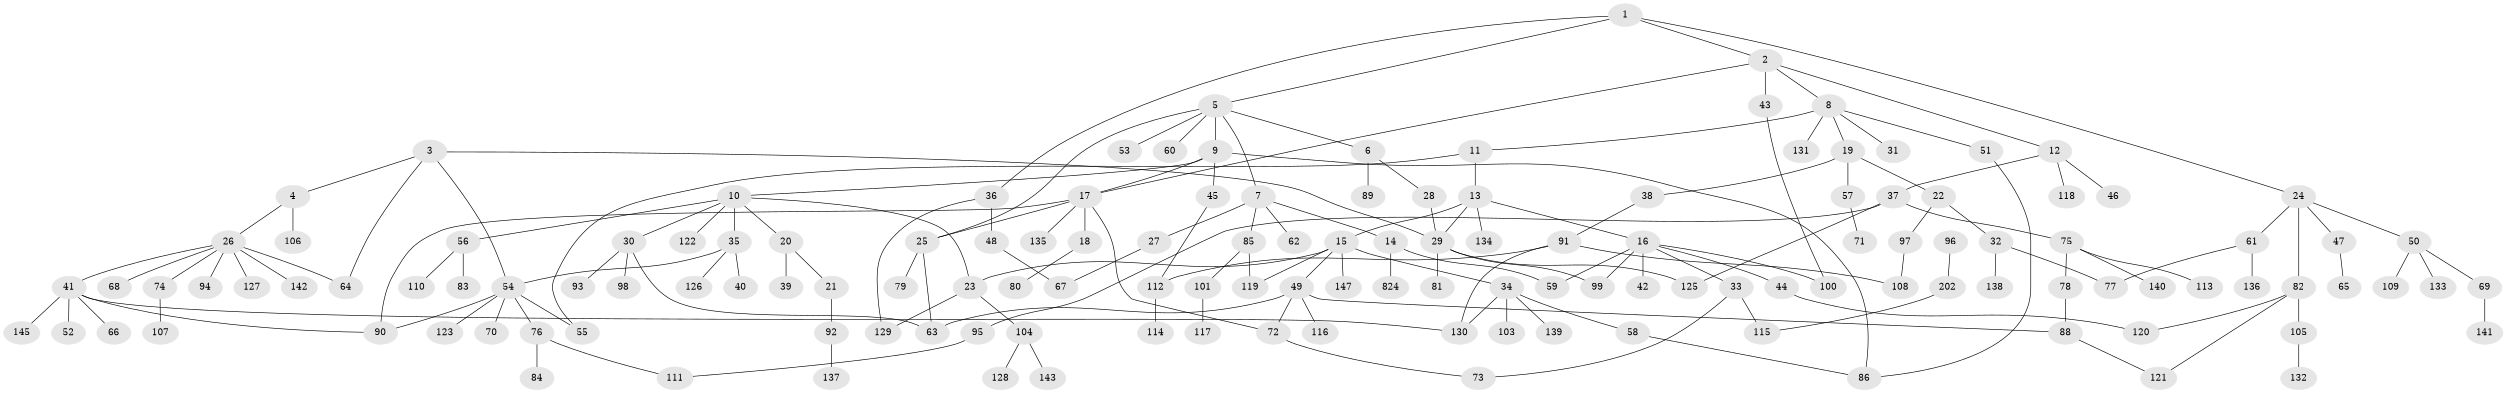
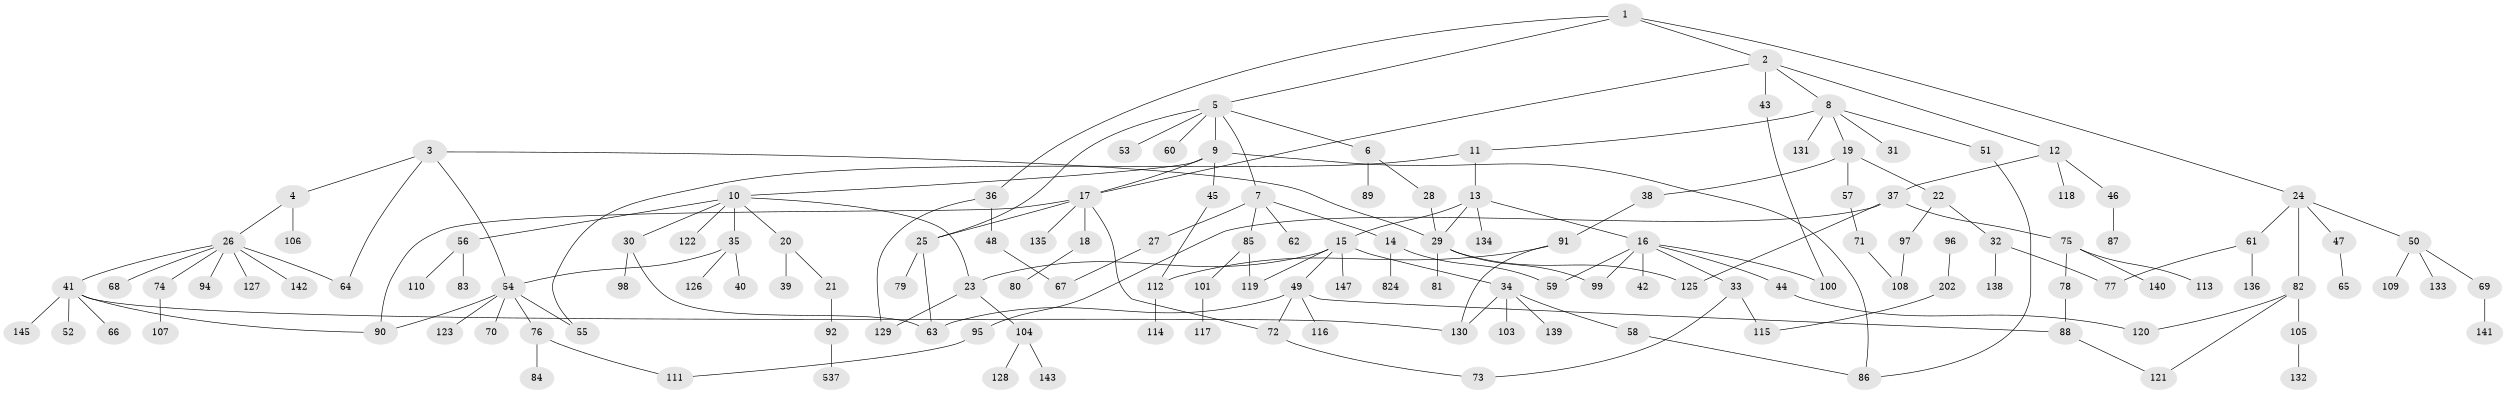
none -> (2113, 242)
(1701, 262) -> (1880, 265)
(578, 288) -> none
(831, 378) -> (831, 378)
